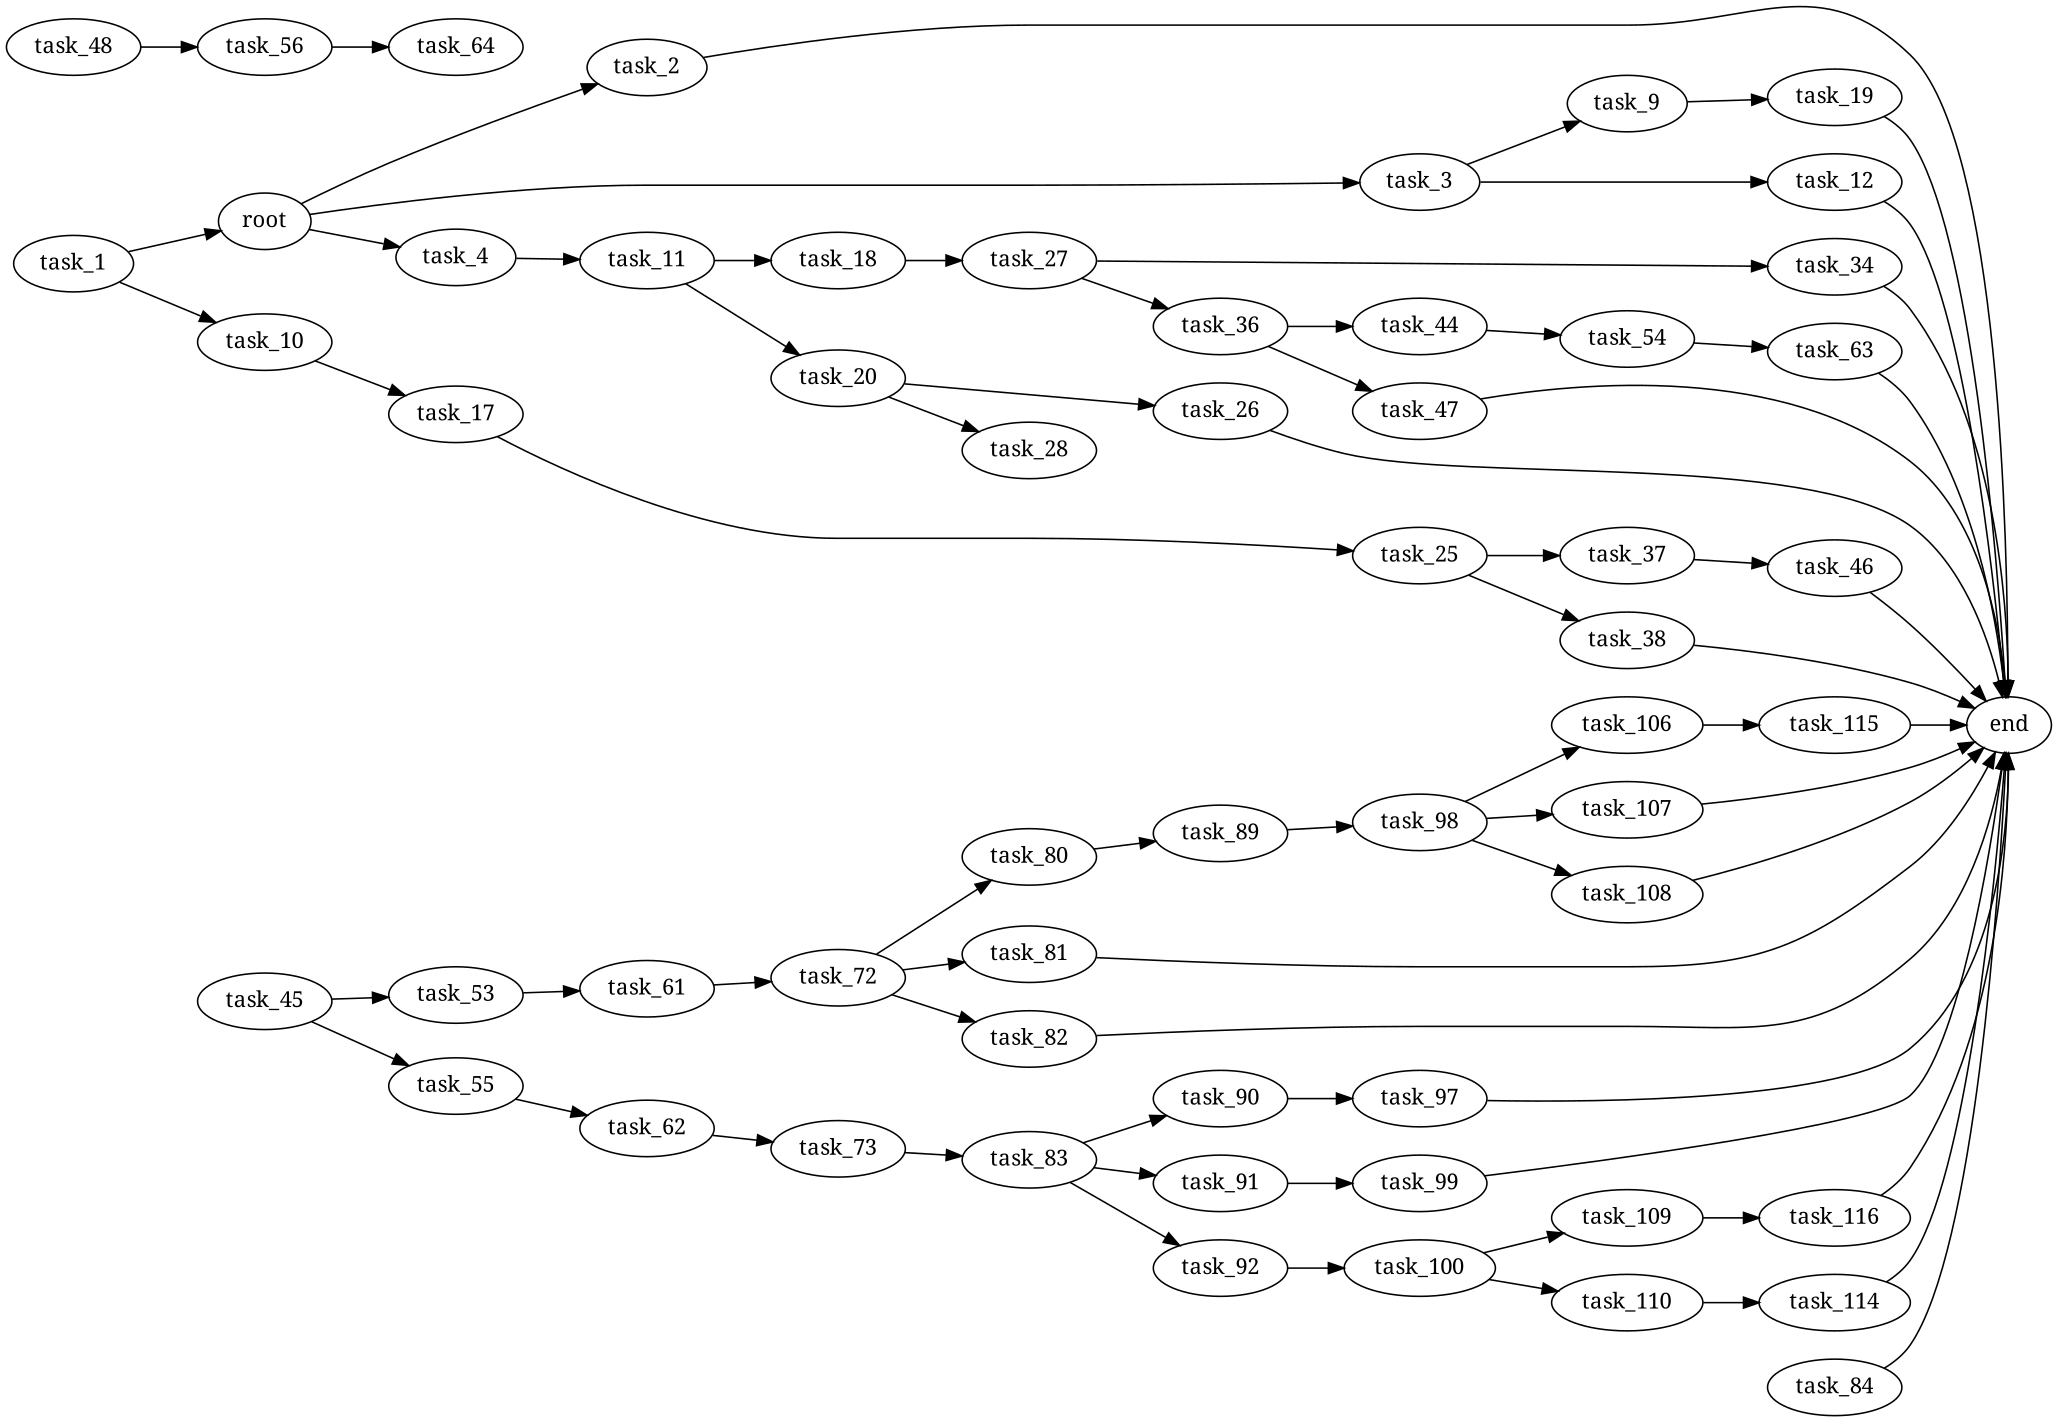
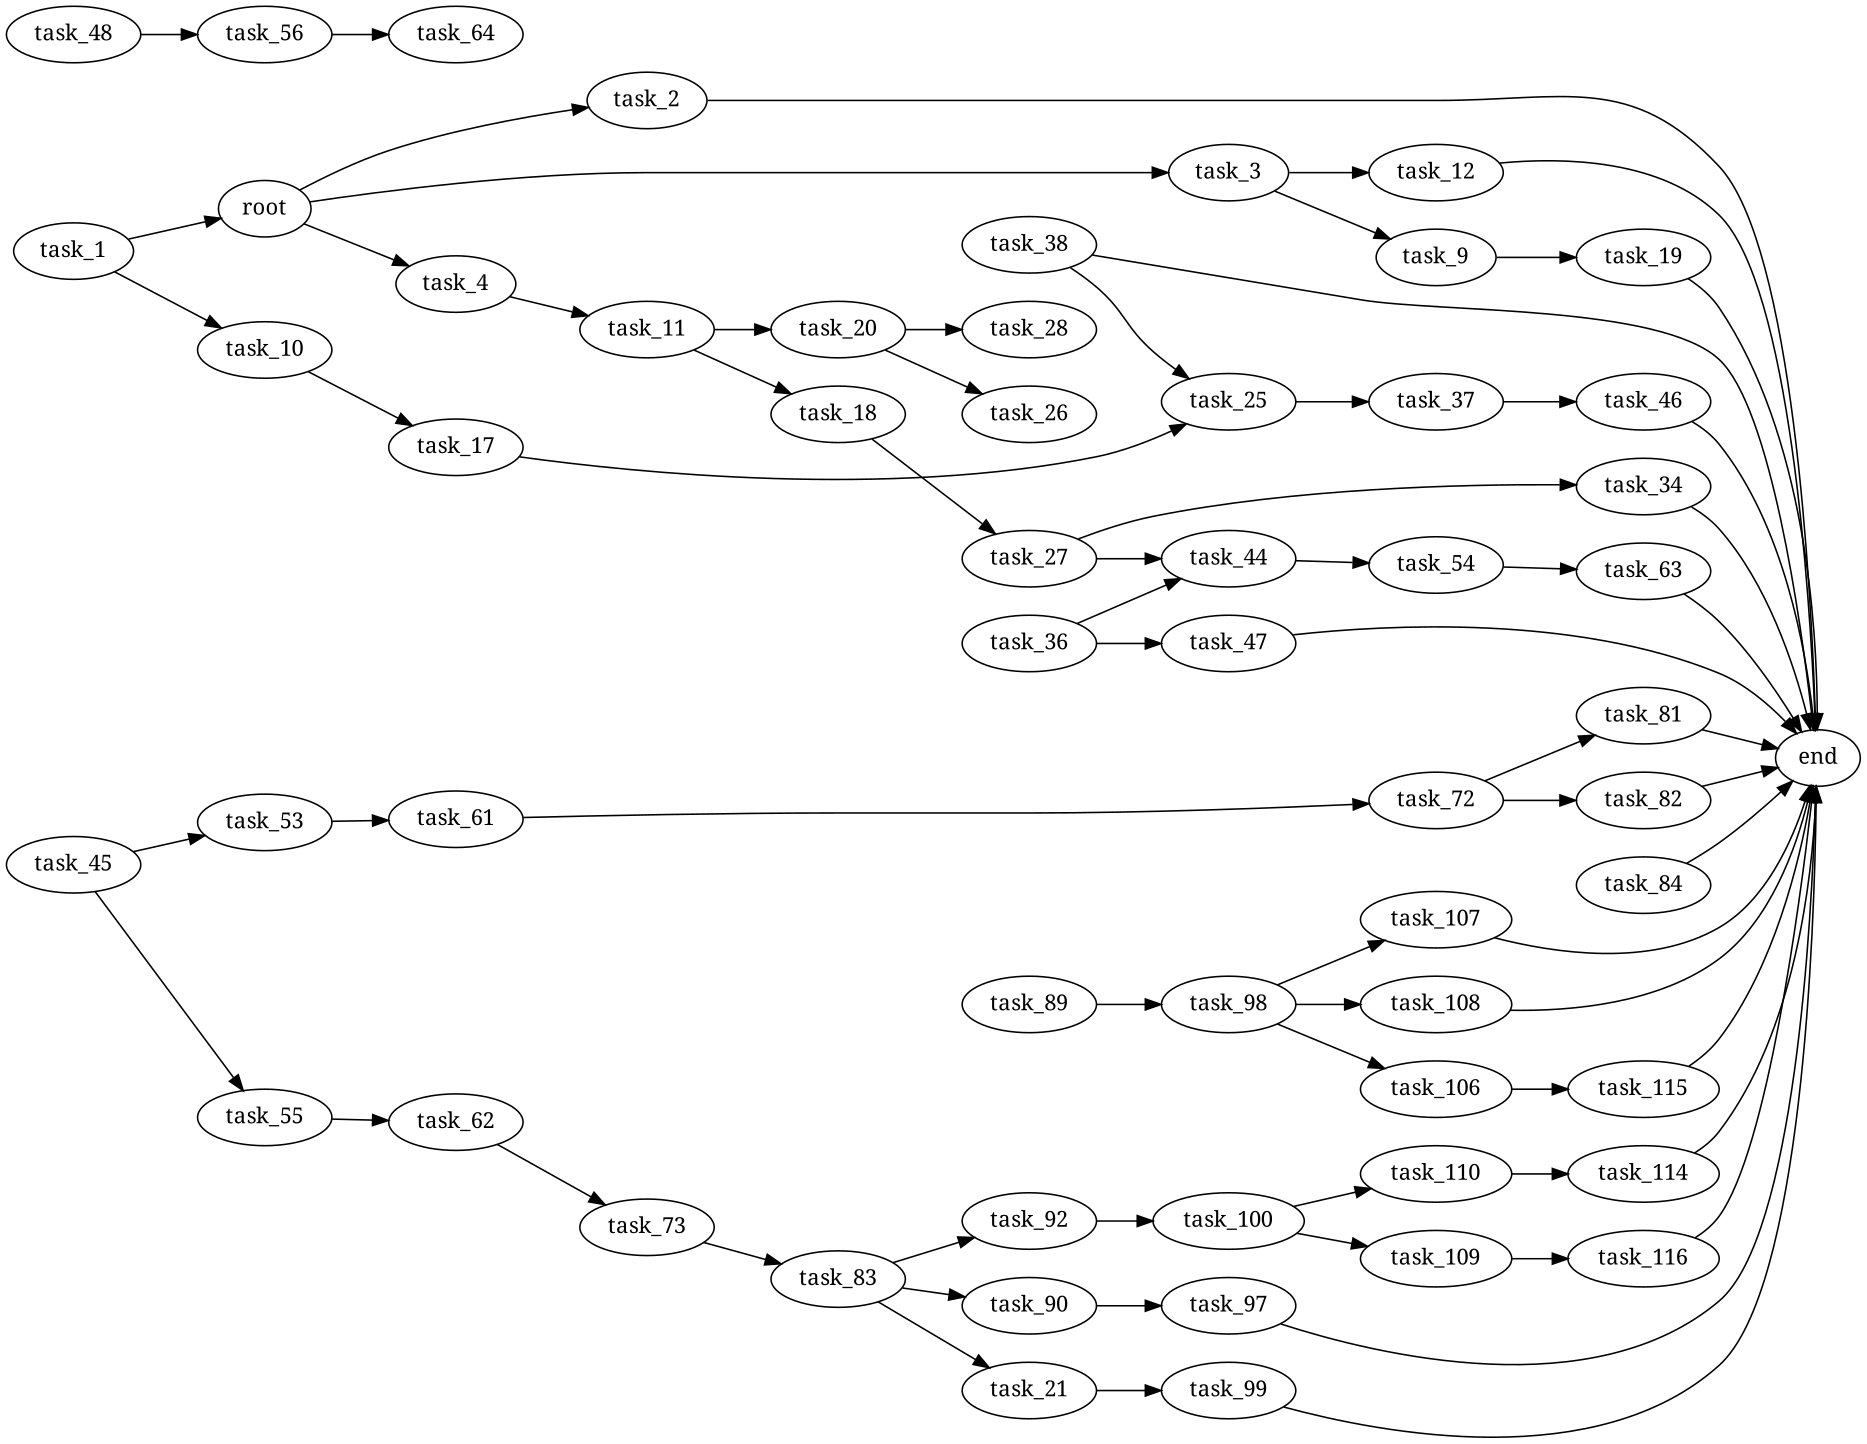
(1117, 291) -> (1121, 559)
(1683, 476) -> none
(1516, 595) -> (1124, 318)
(1029, 857) -> none
(1220, 1183) -> (1029, 1391)
